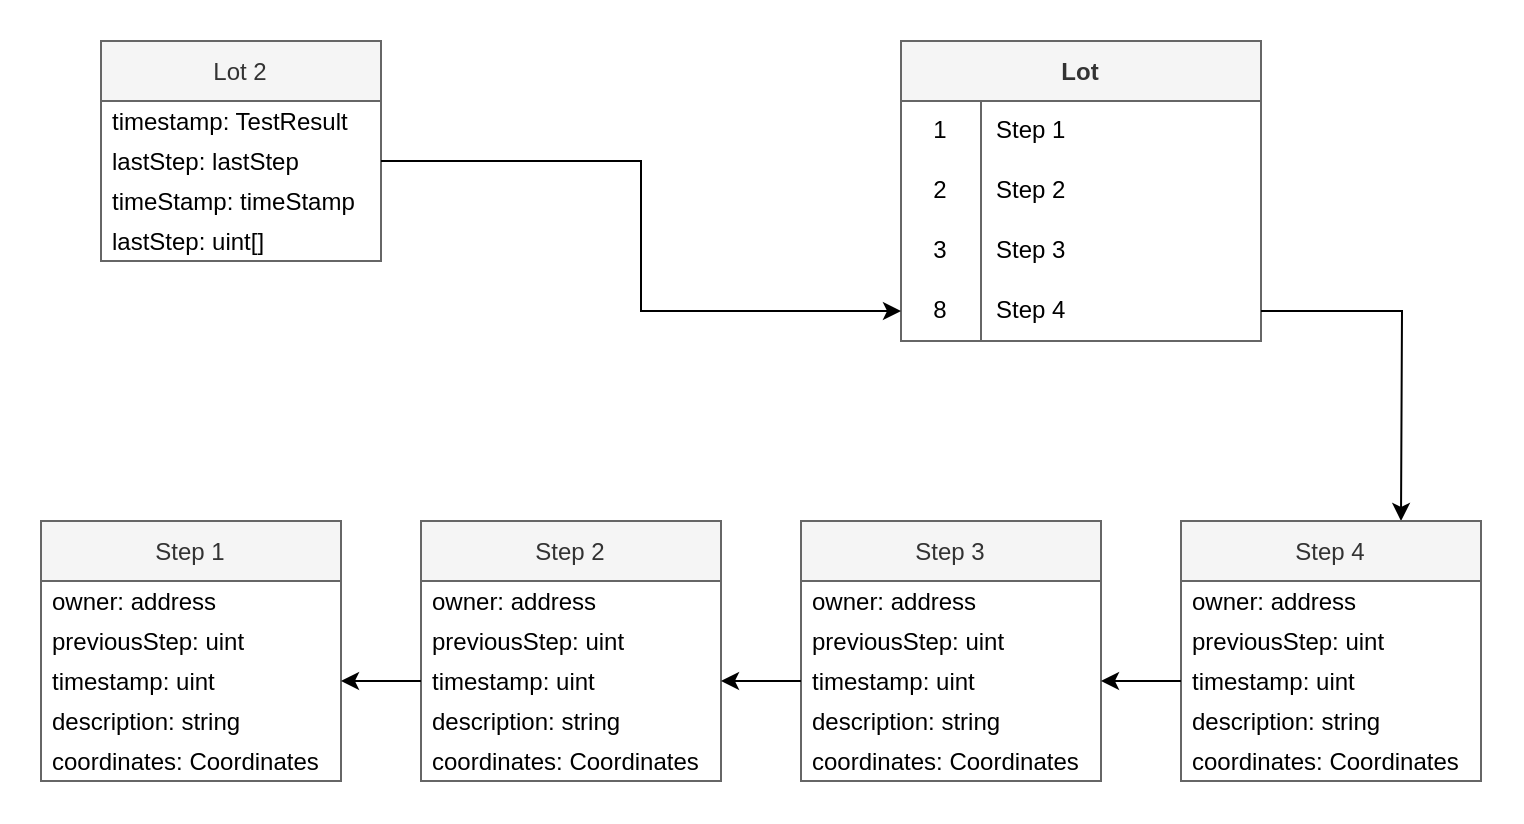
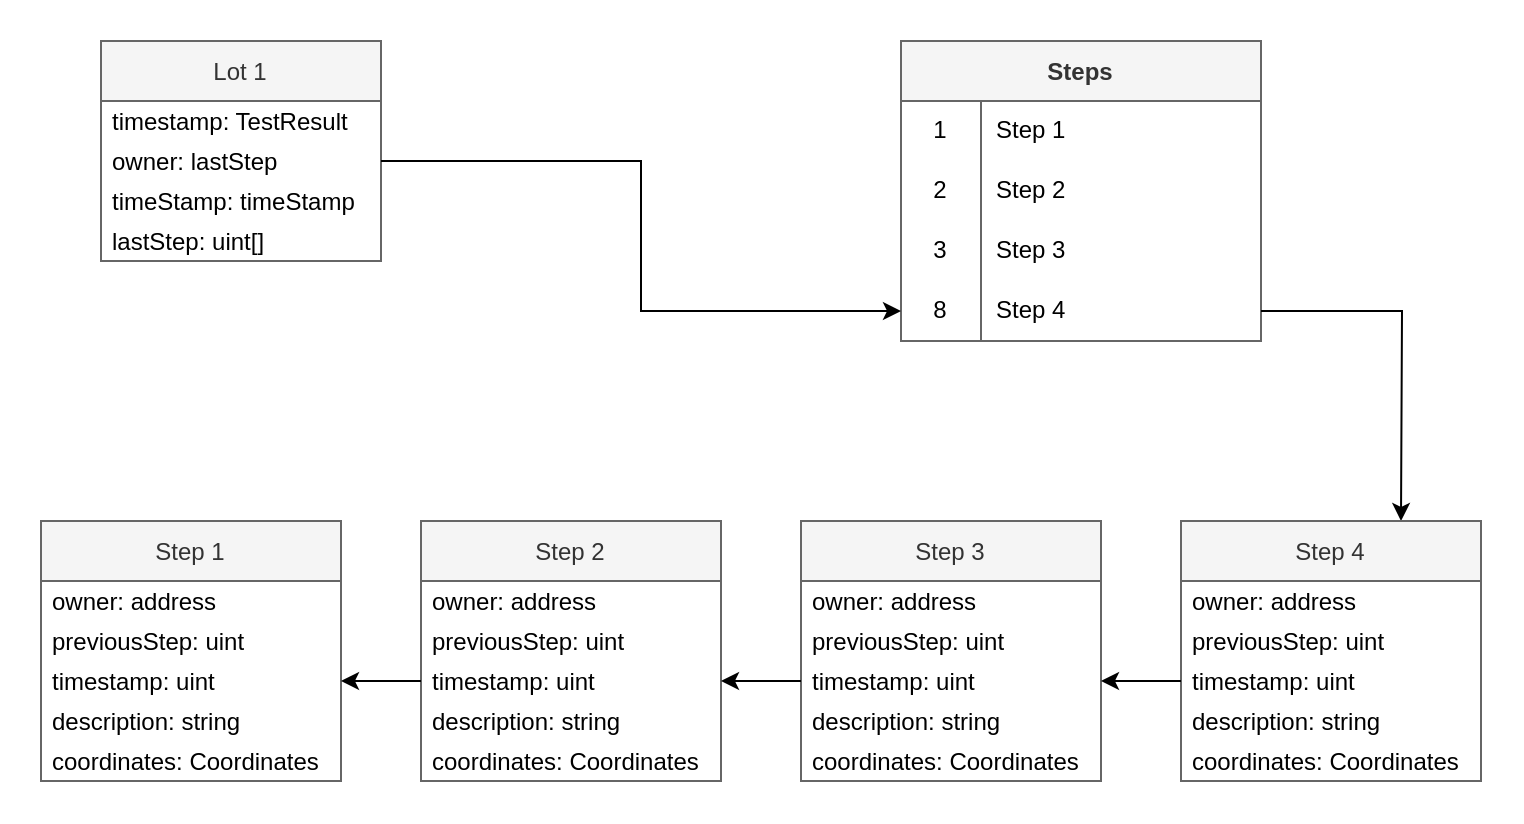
(240, 72) -> (240, 72)
(1080, 72) -> (1080, 72)
(220, 162) -> (203, 162)
